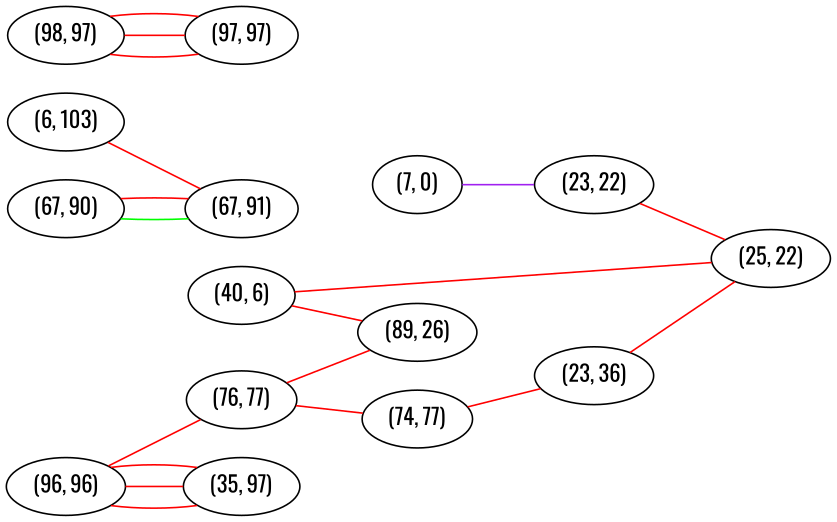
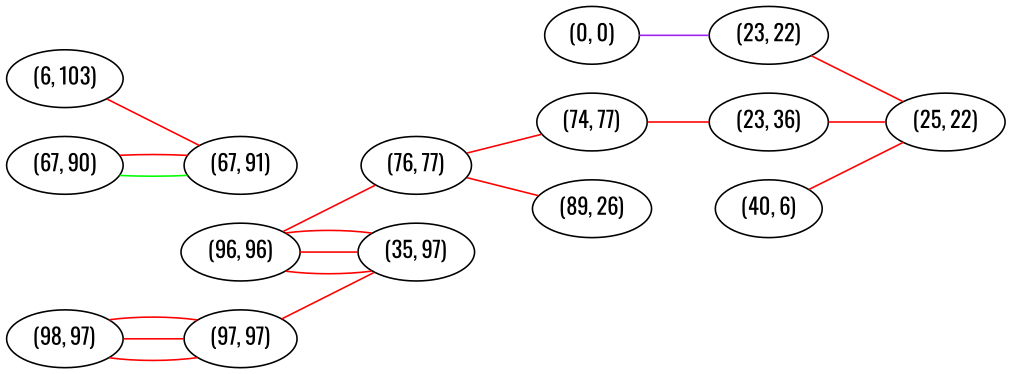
(417, 185) -> (592, 35)
none -> (328, 296)
(327, 313) -> none
